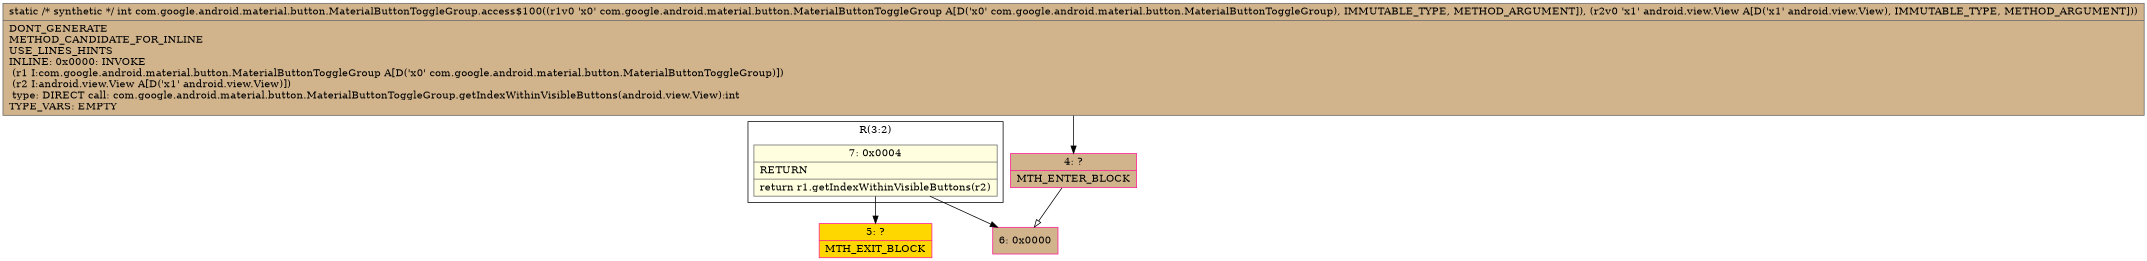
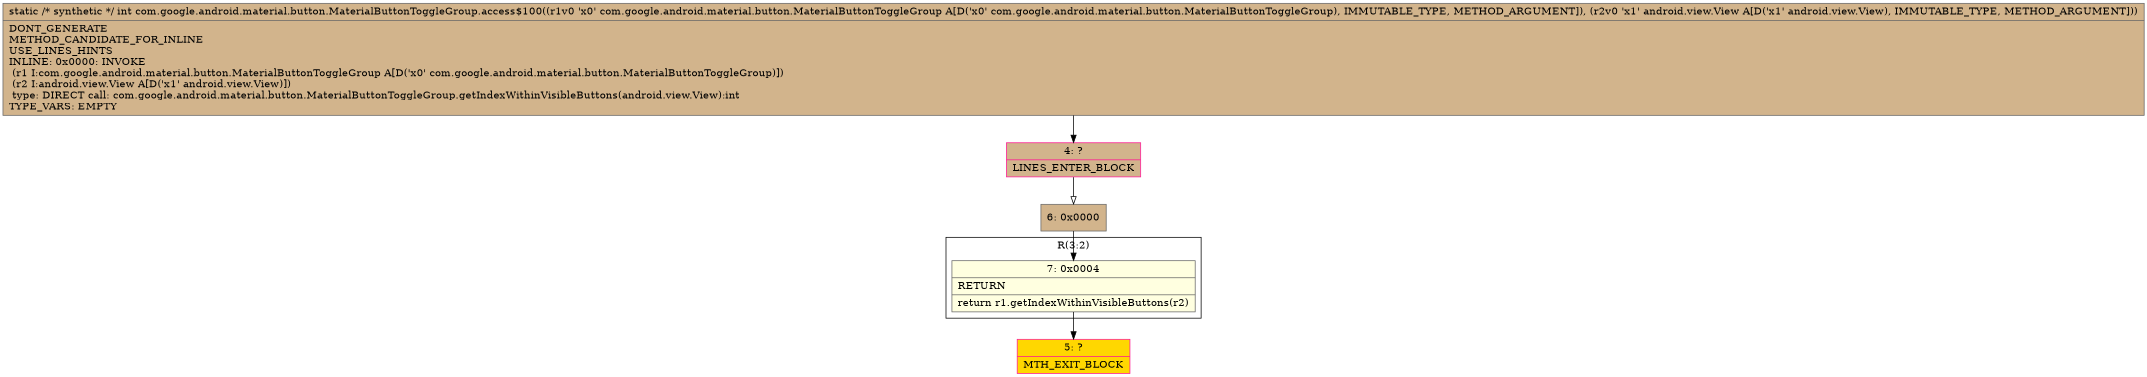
(1074, 179) -> (1074, 168)
(960, 210) -> (1074, 242)
(1025, 241) -> (1074, 218)
